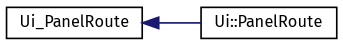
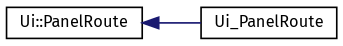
(180, 23) -> (180, 23)
